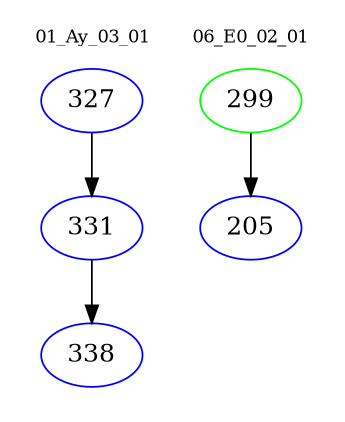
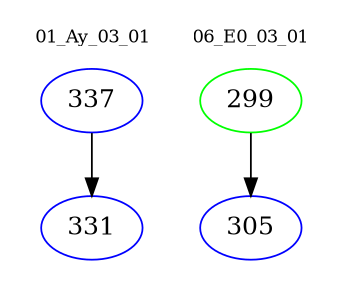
(251, 38) -> (251, 38)
(92, 101) -> (92, 101)
(251, 228) -> (251, 228)
(92, 355) -> none
